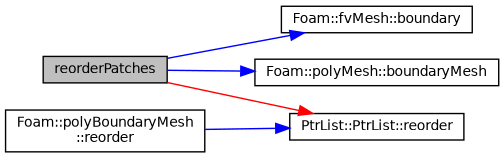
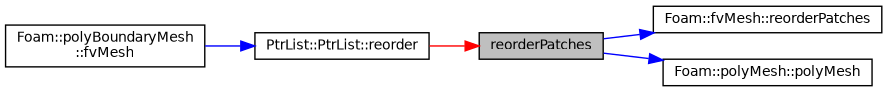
(377, 20) -> (768, 20)
(377, 72) -> (768, 72)
(233, 97) -> (447, 46)
(105, 131) -> (105, 46)
